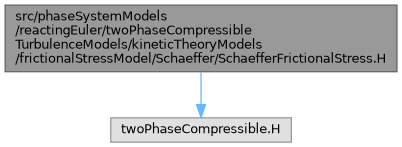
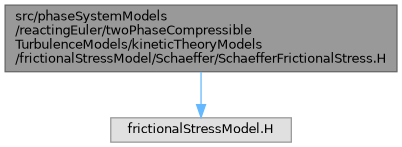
(201, 130) -> (201, 130)
